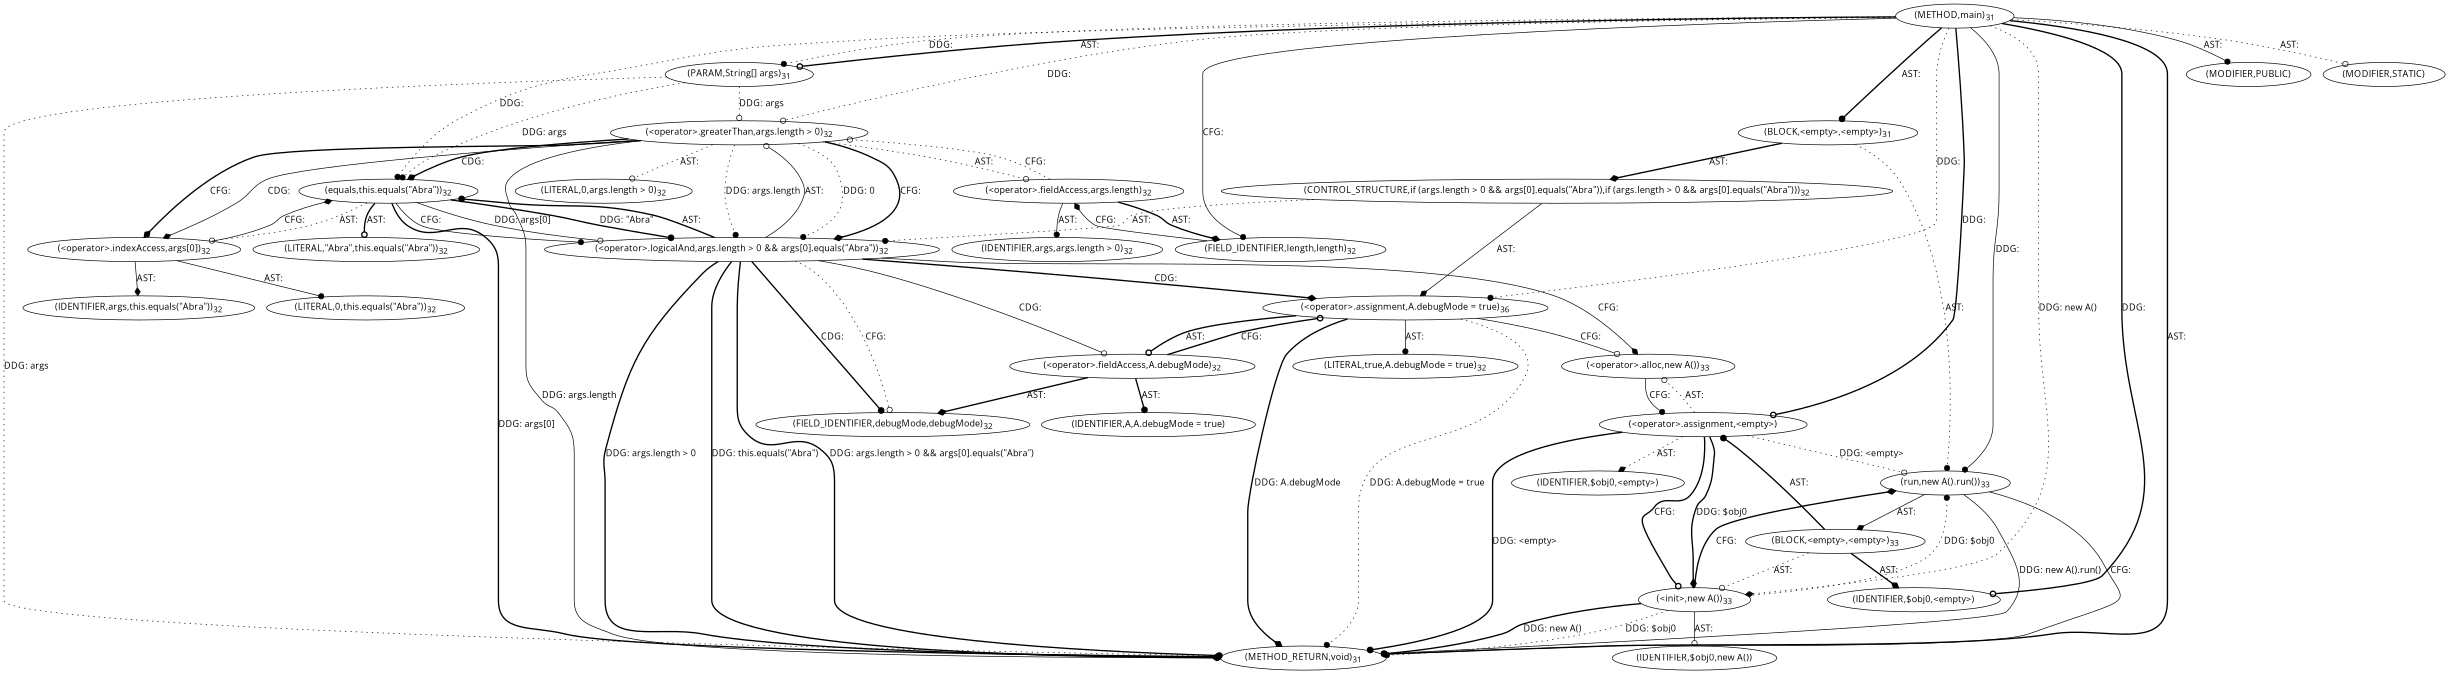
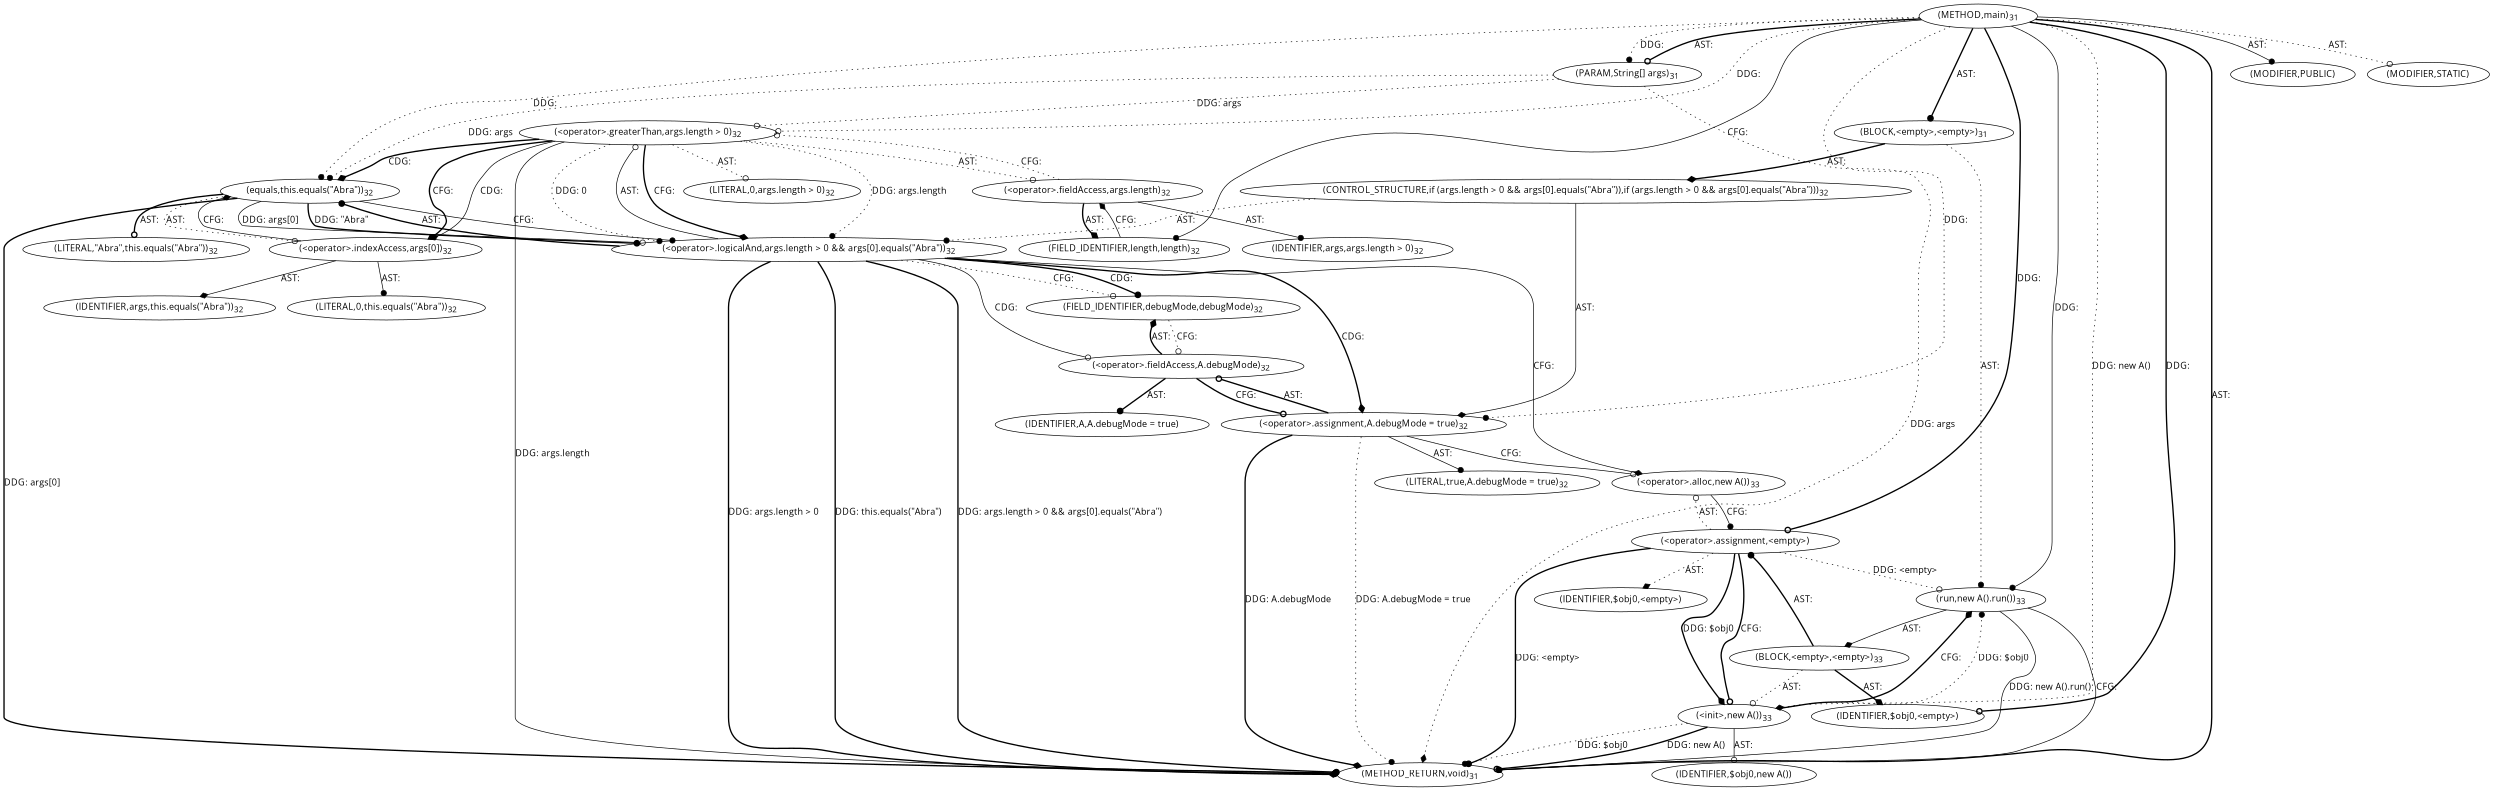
(1505, 307) -> (1463, 424)
none -> (1174, 334)
